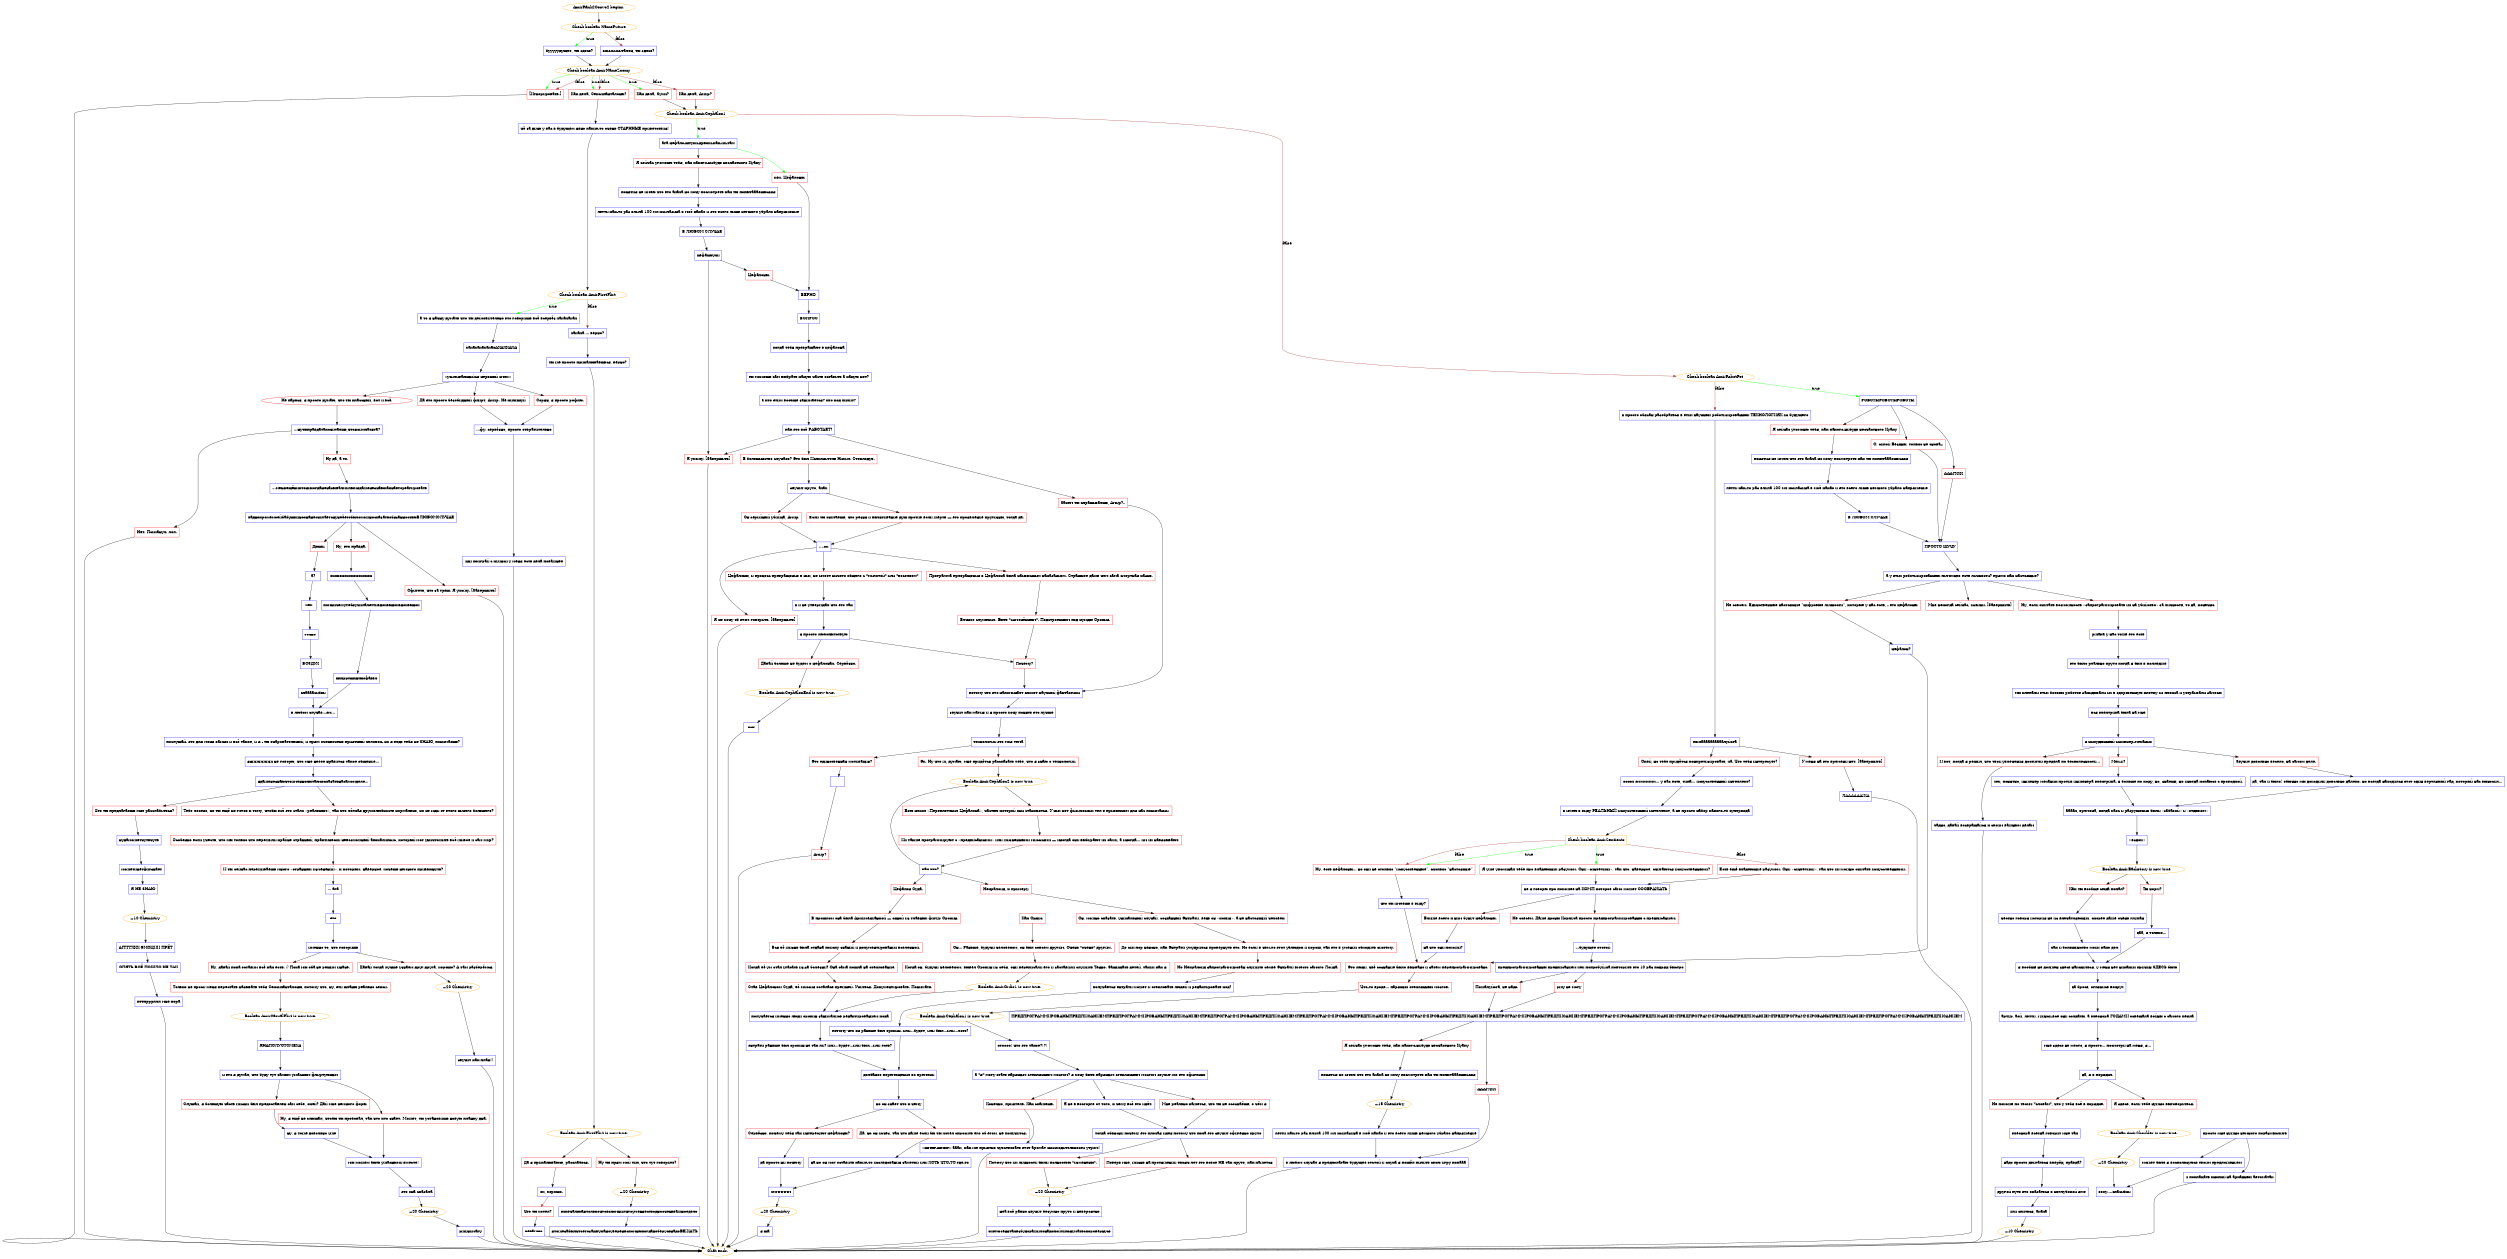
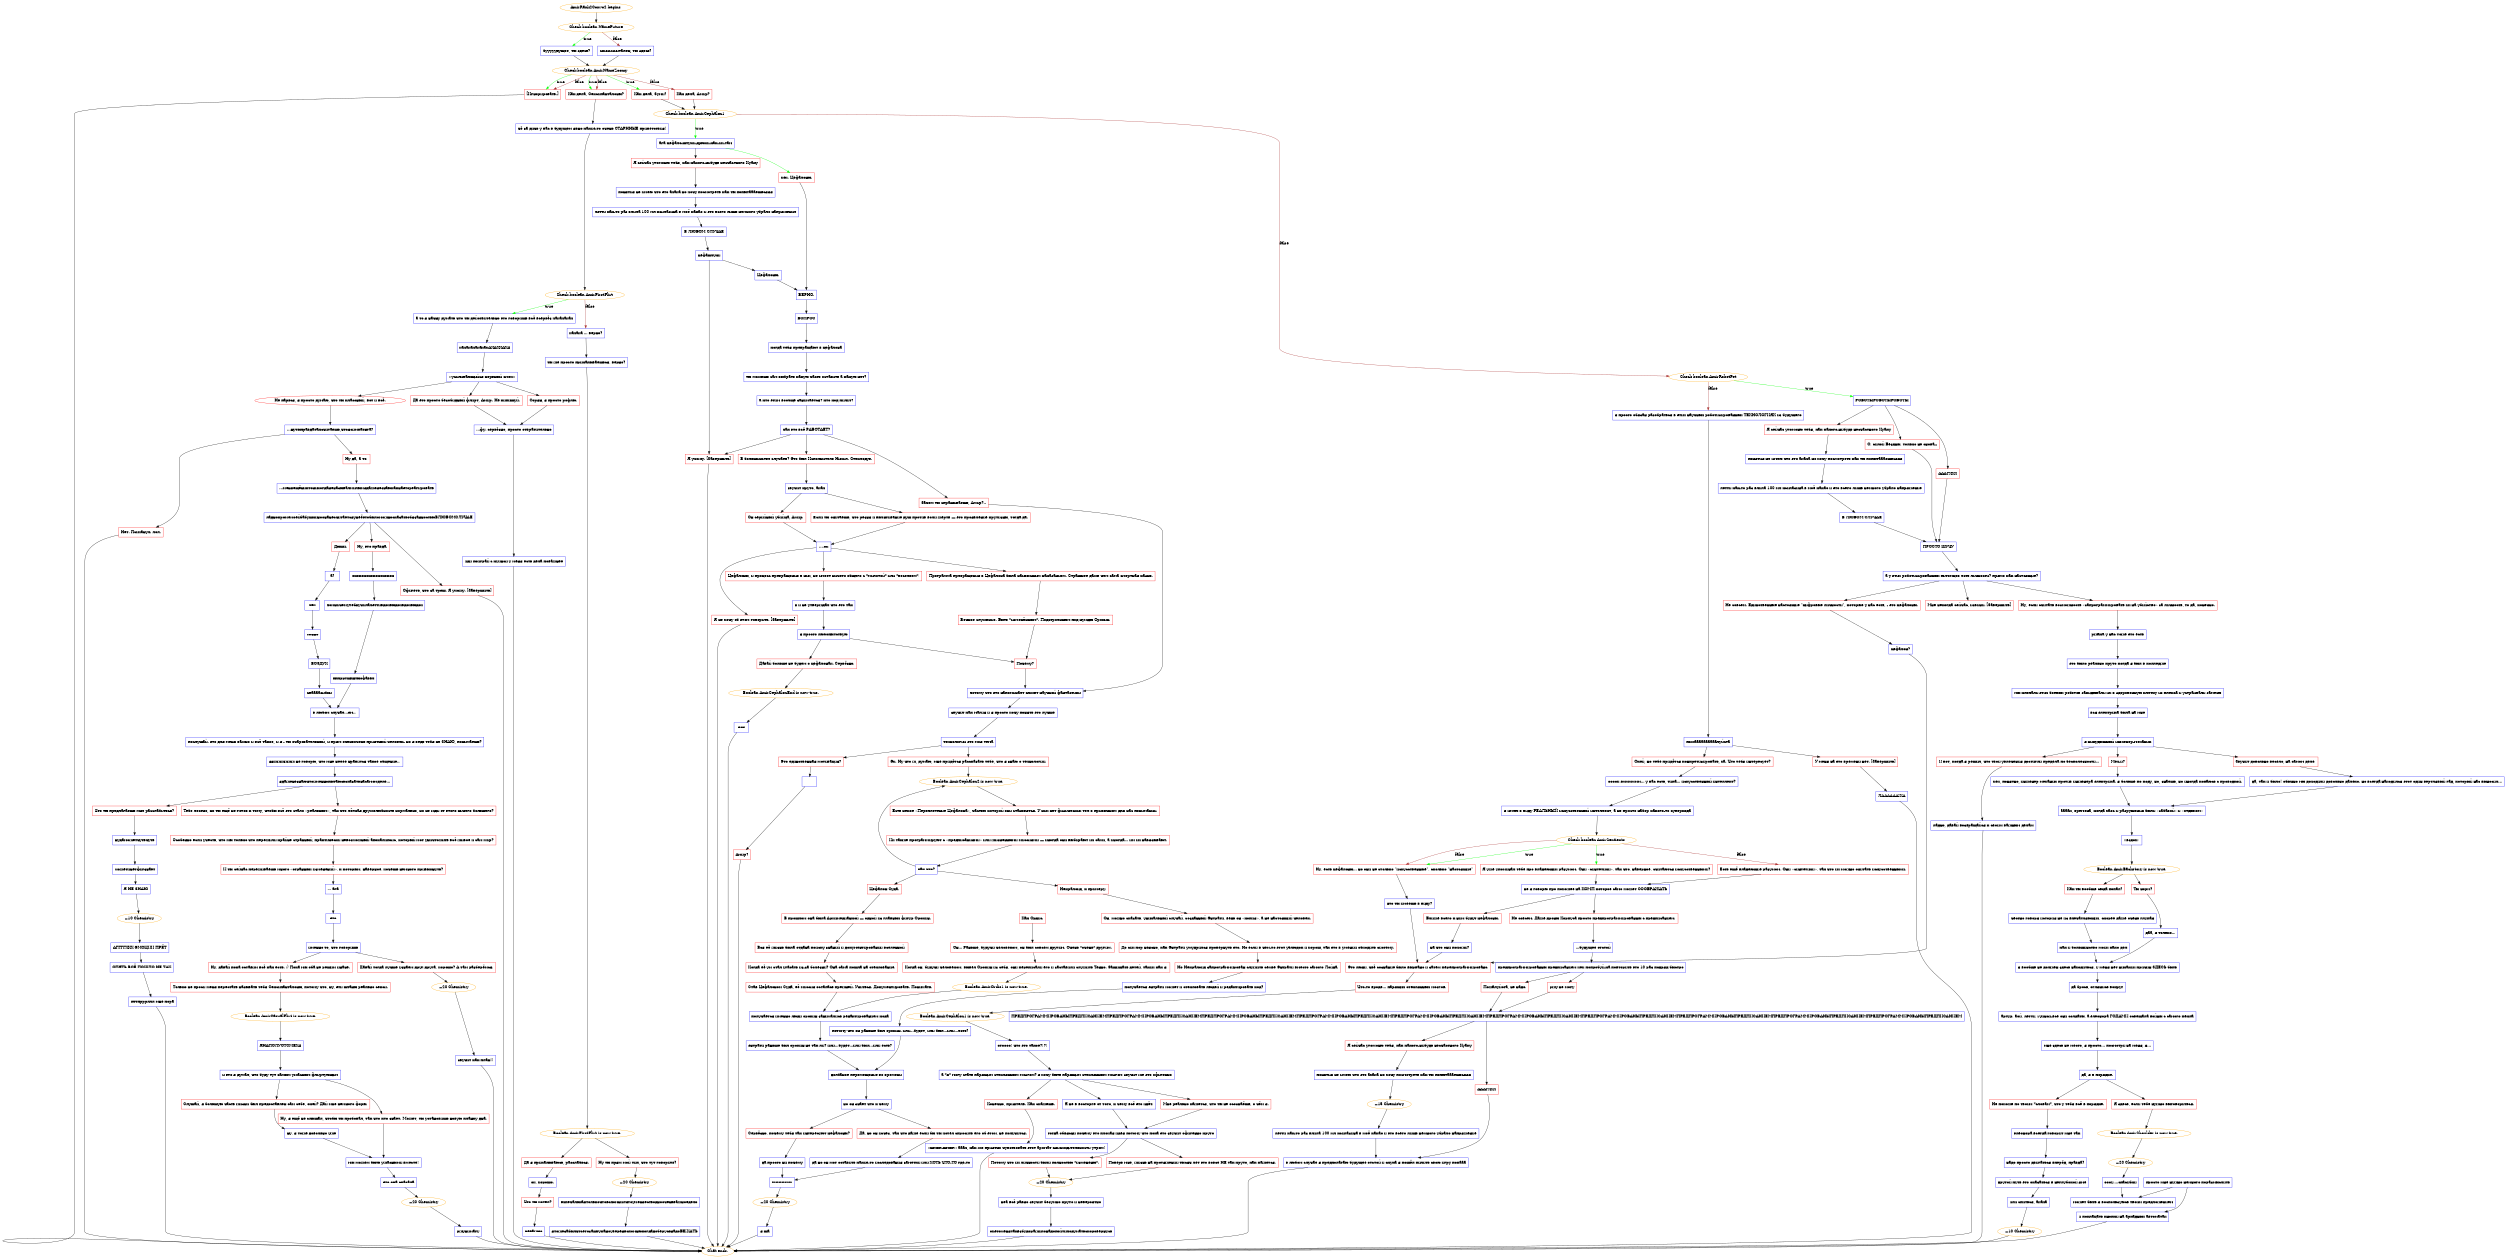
(759, 275) -> (768, 275)
(1596, 840) -> (1596, 840)
(2155, 1177) -> (2122, 1191)
(545, 1201) -> (540, 1191)
